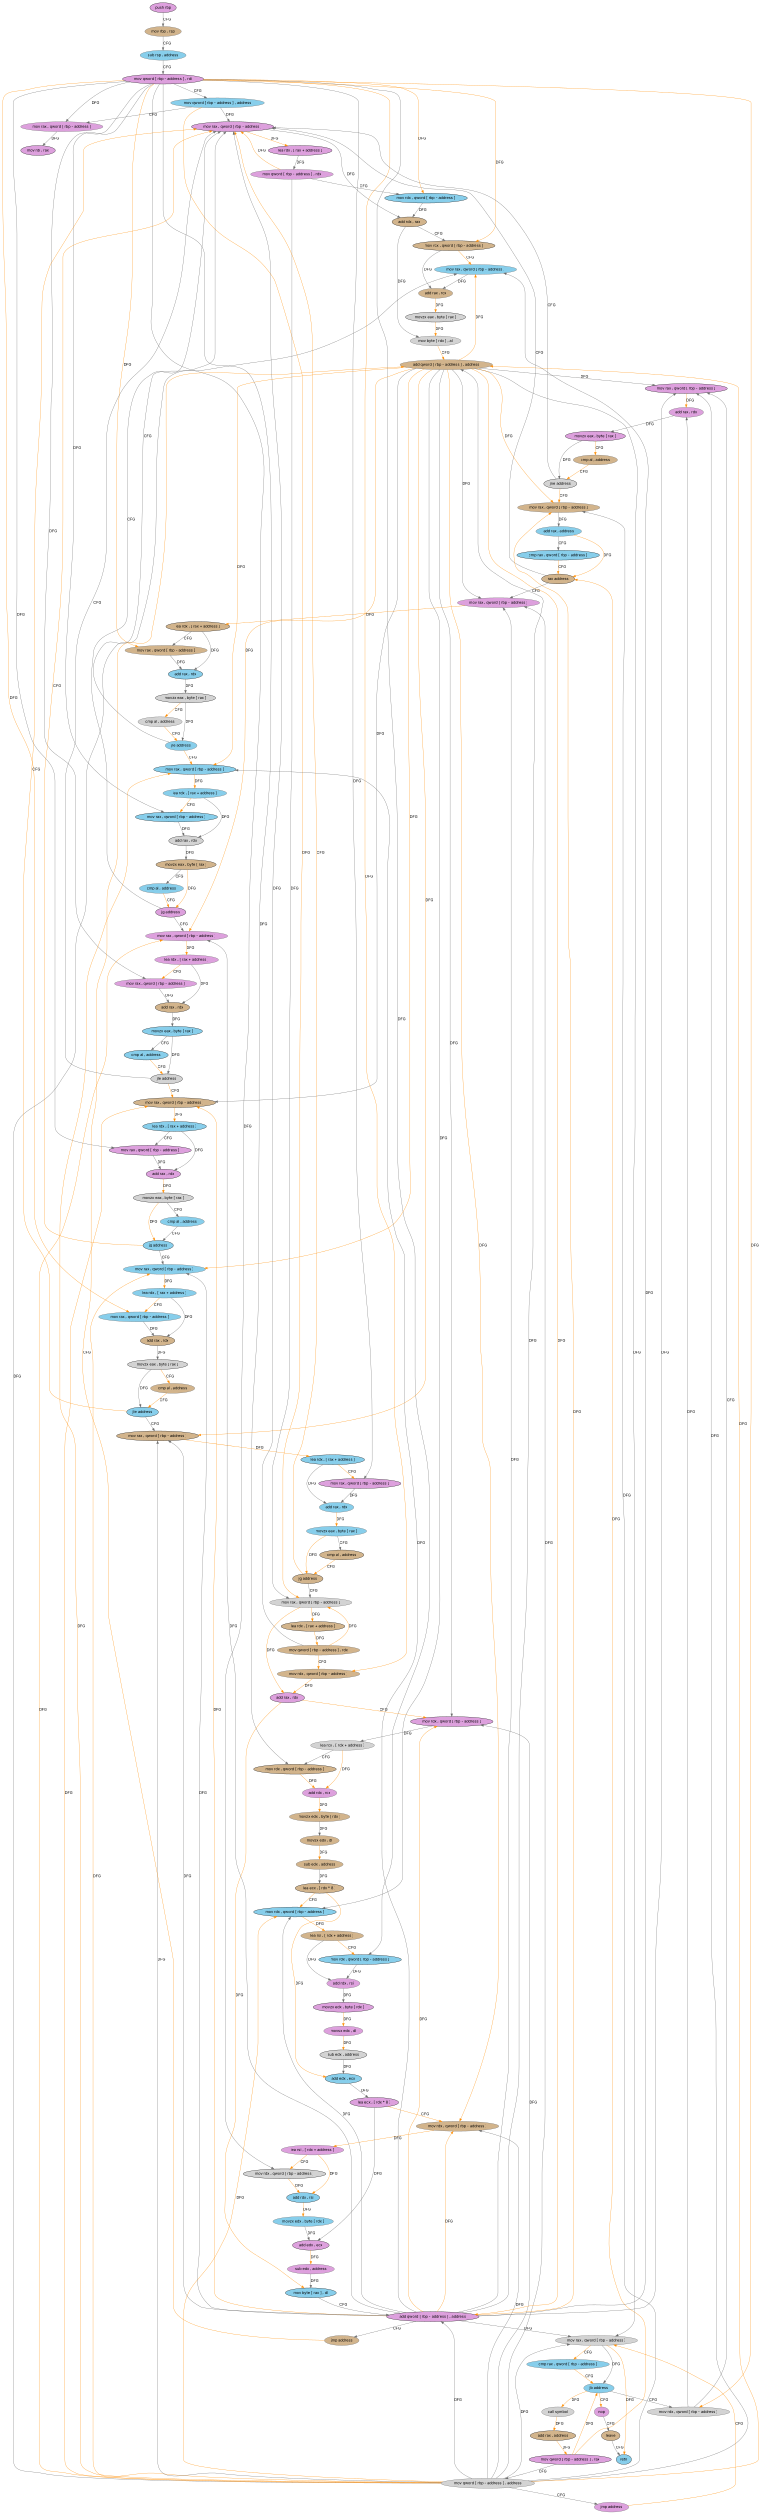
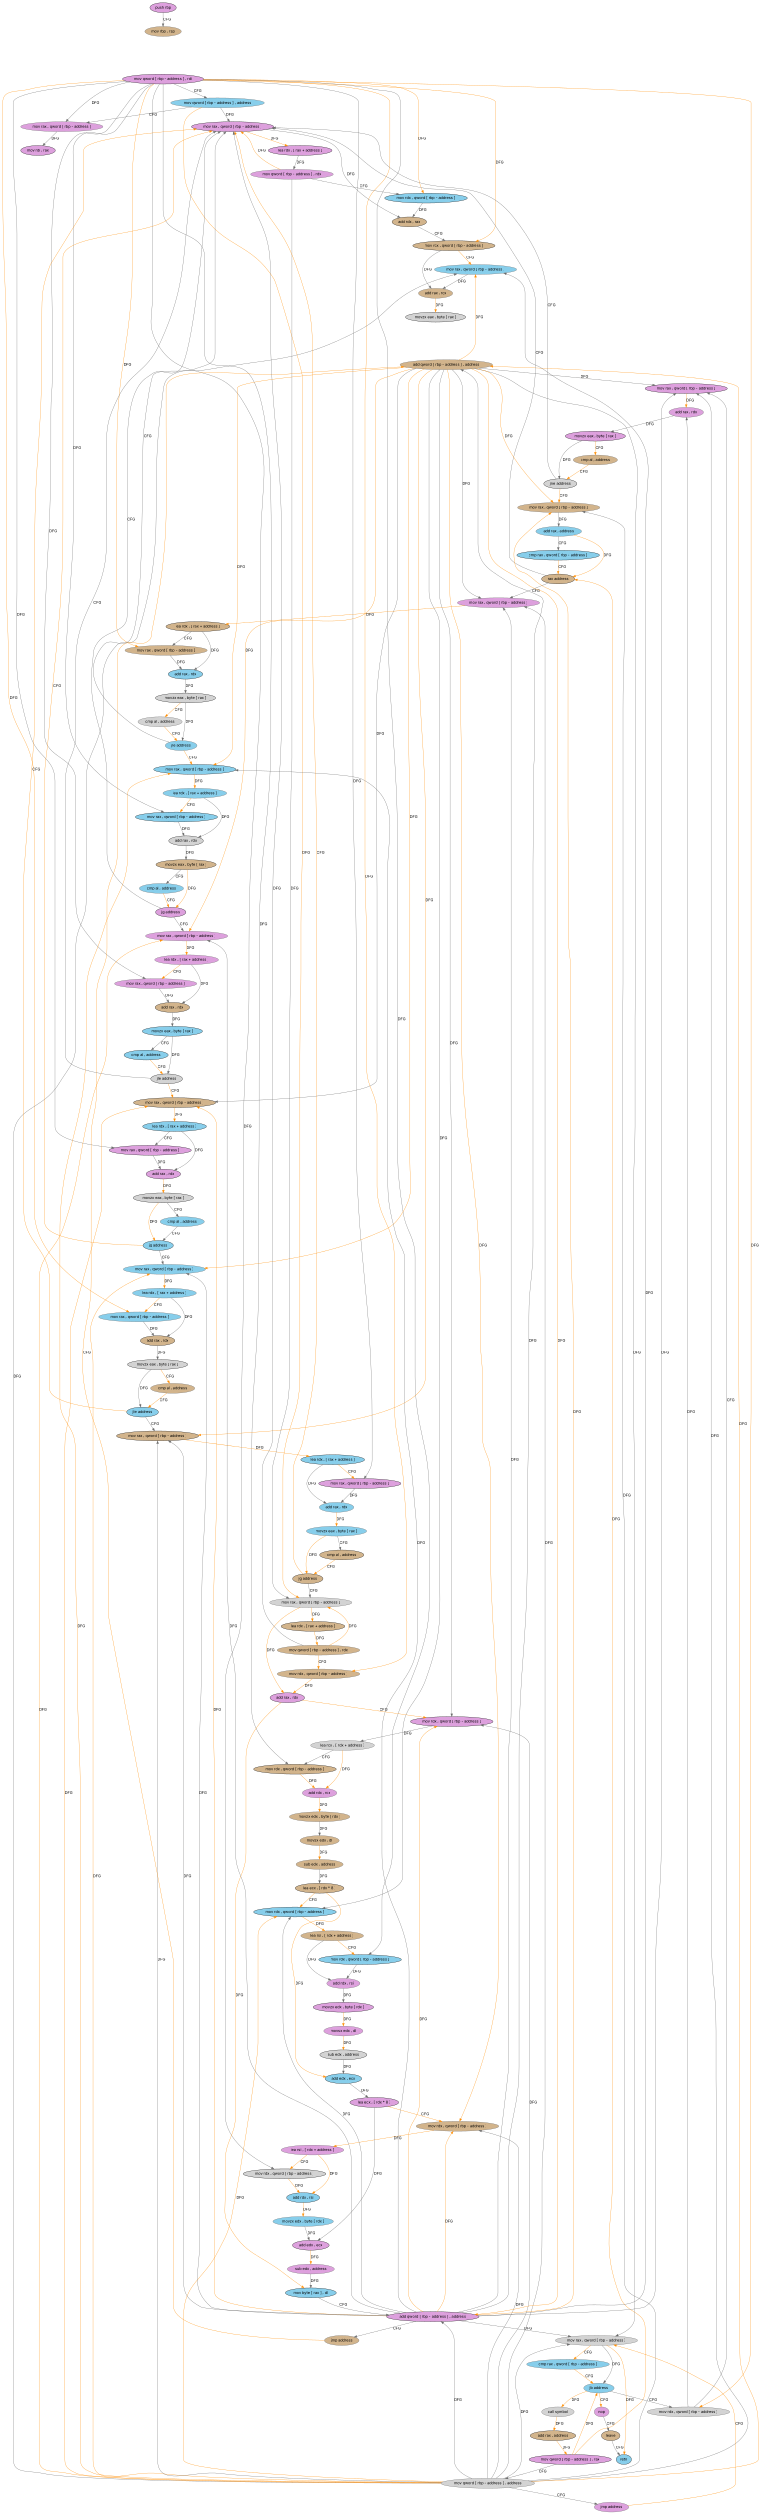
(163, 55) -> none
(436, 341) -> none
